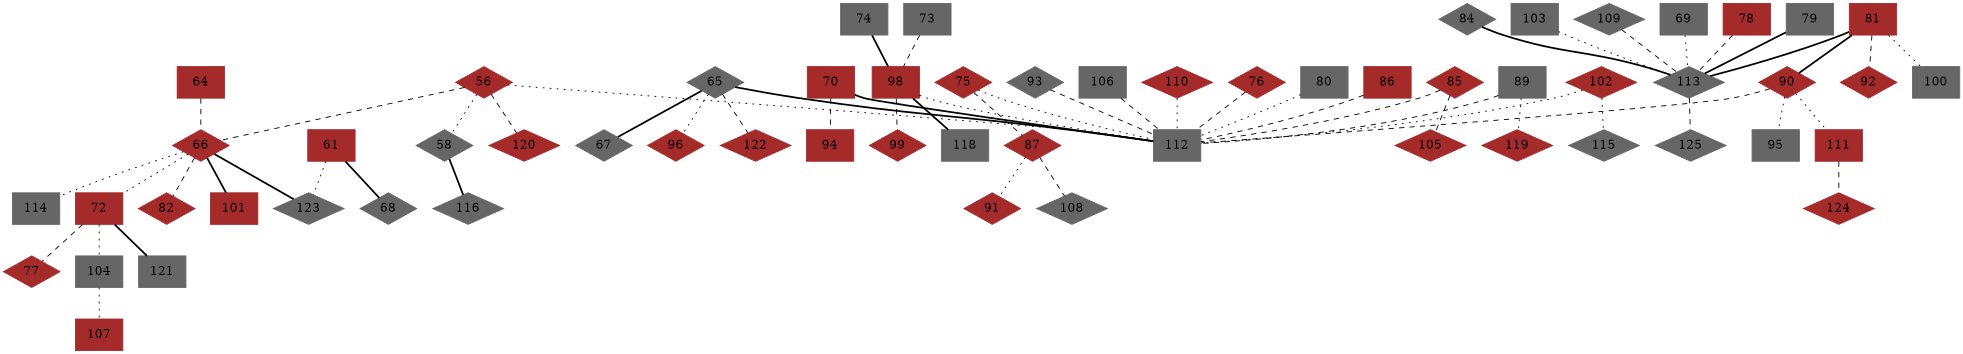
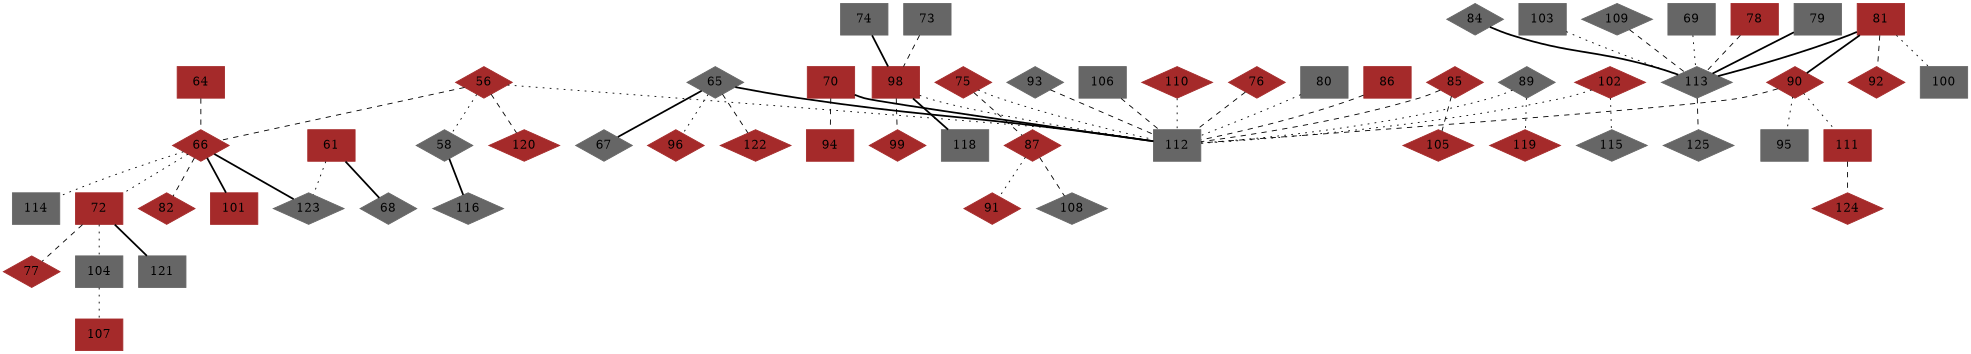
(1522, 82) -> (1527, 82)
(1426, 115) -> (1382, 122)
